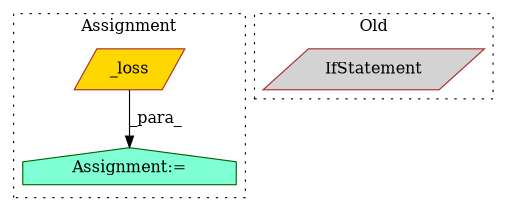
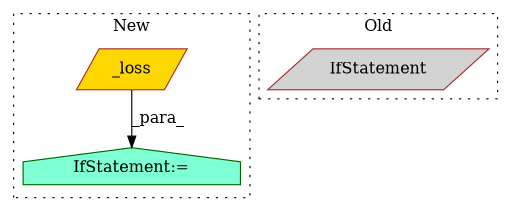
(130, 27) -> (132, 27)
(130, 168) -> (132, 168)
